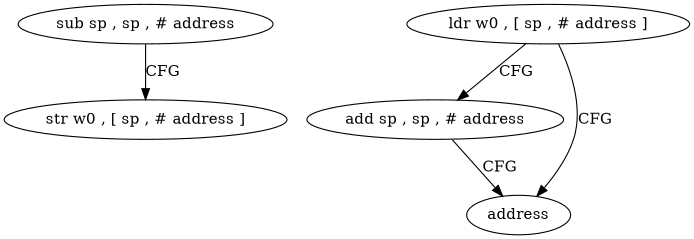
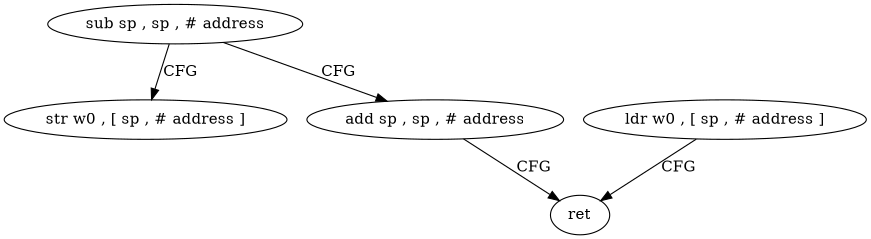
(496, 68) -> (300, 70)
(519, 215) -> (580, 215)
